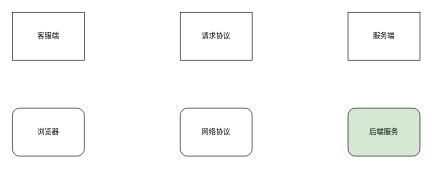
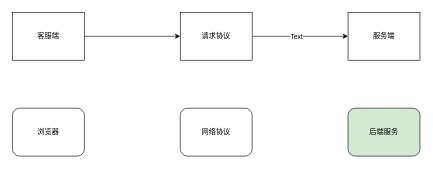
none -> (174, 36)
none -> (296, 36)
